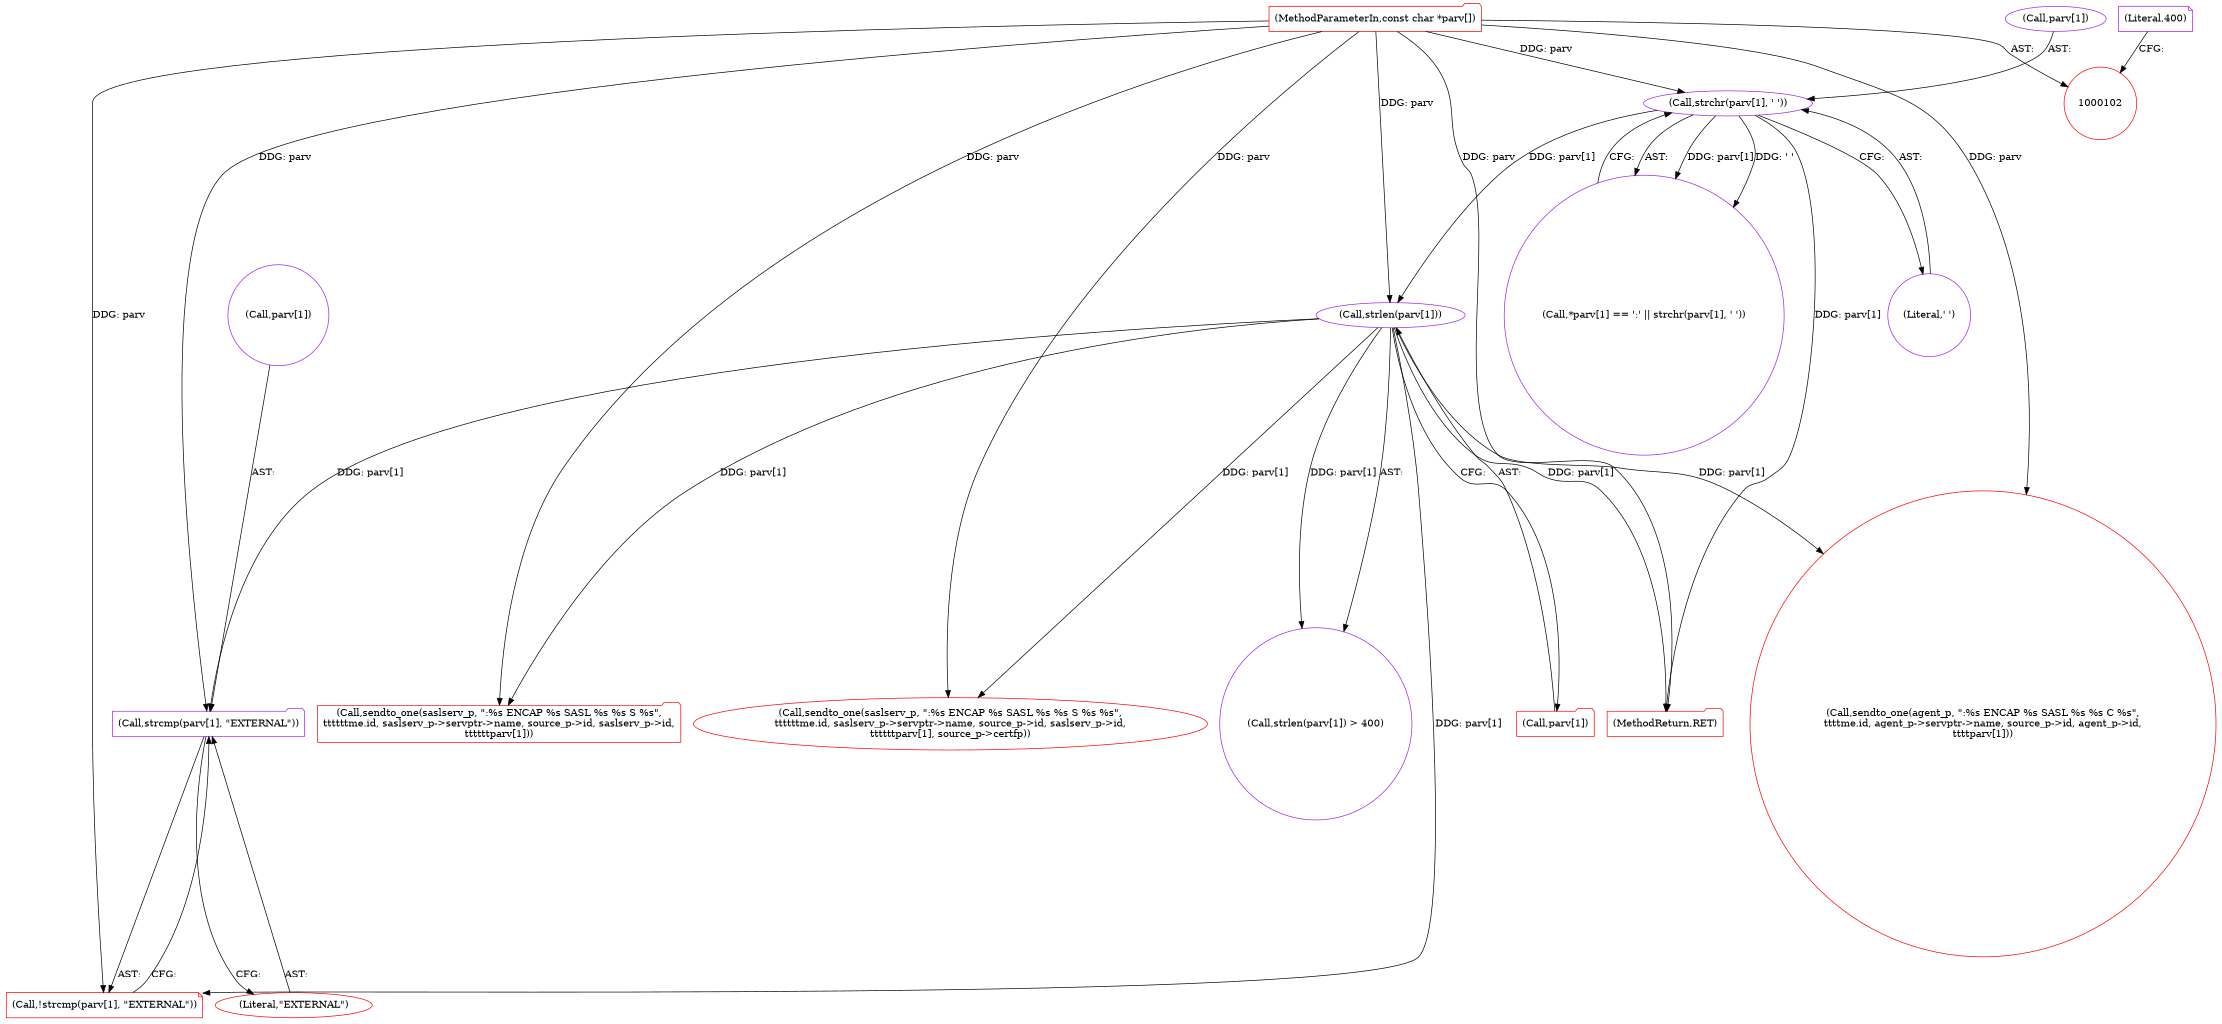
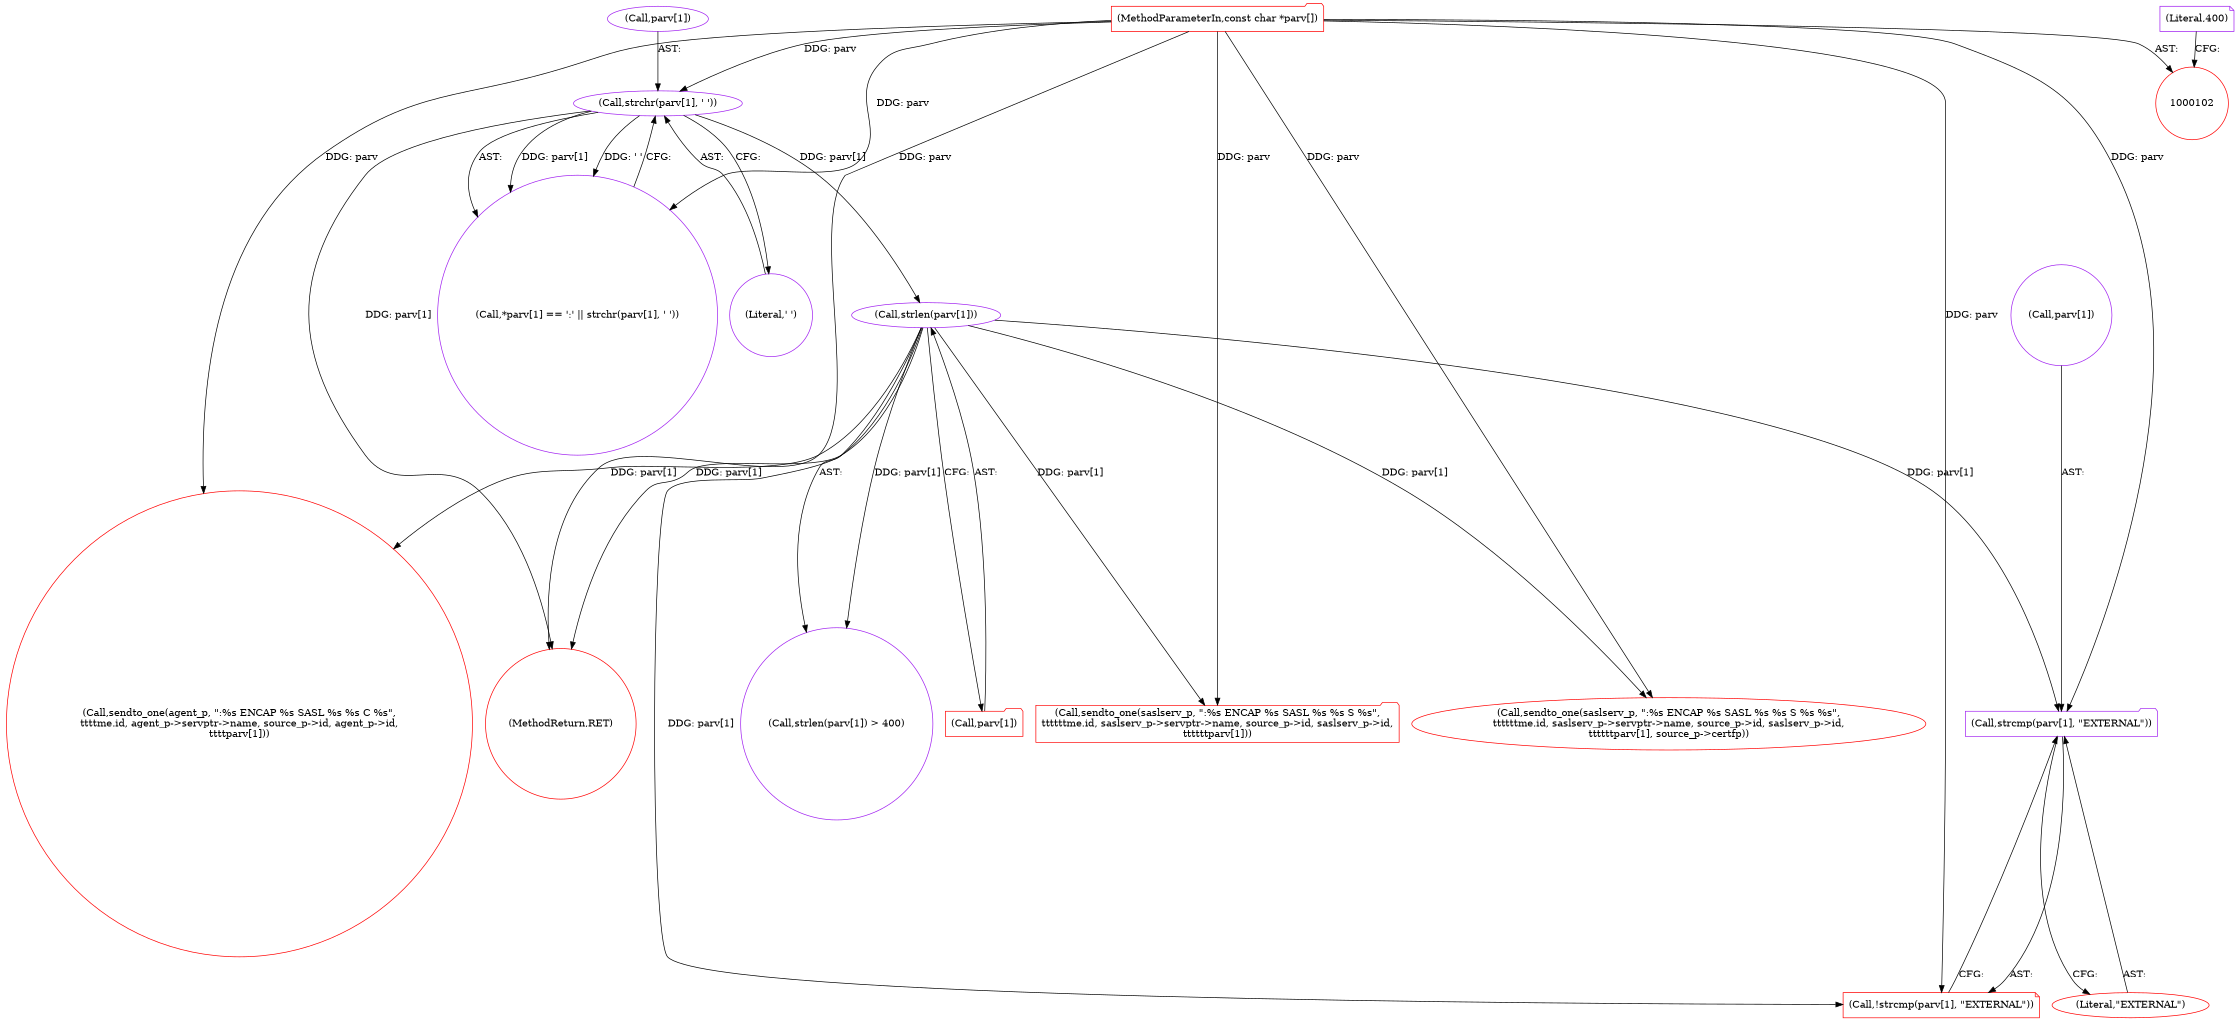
(1383, 163) -> (867, 91)
(1665, 724) -> (561, 724)
